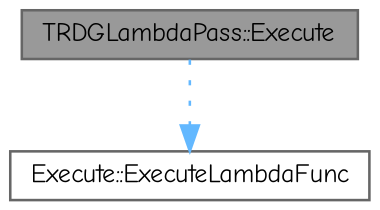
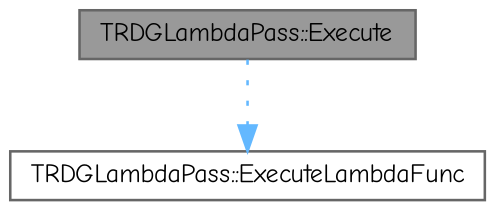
(190, 176) -> (248, 176)
